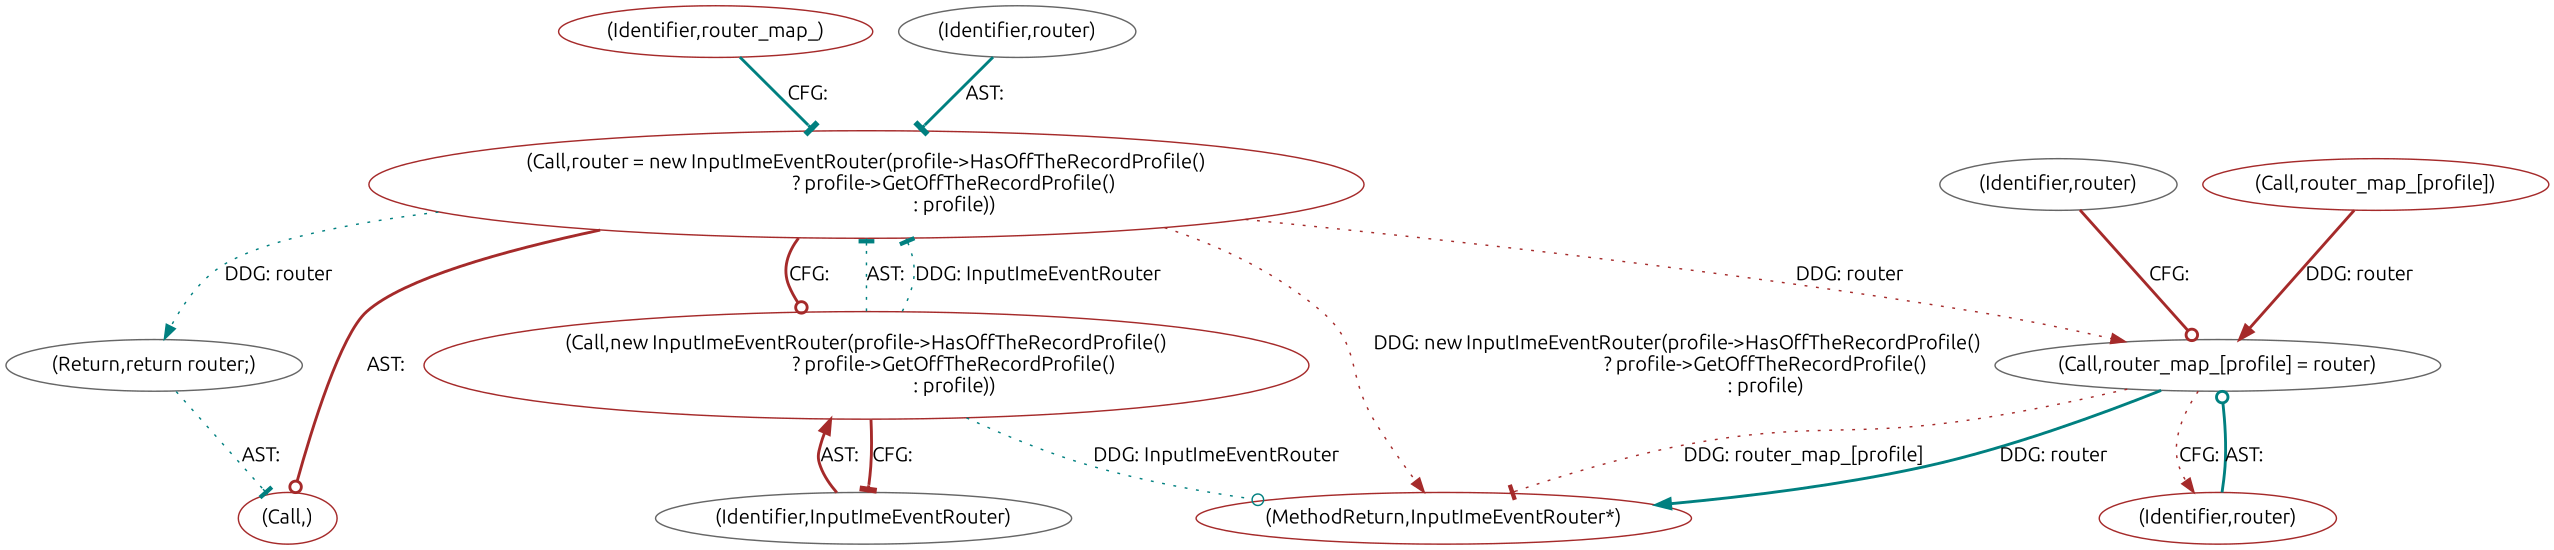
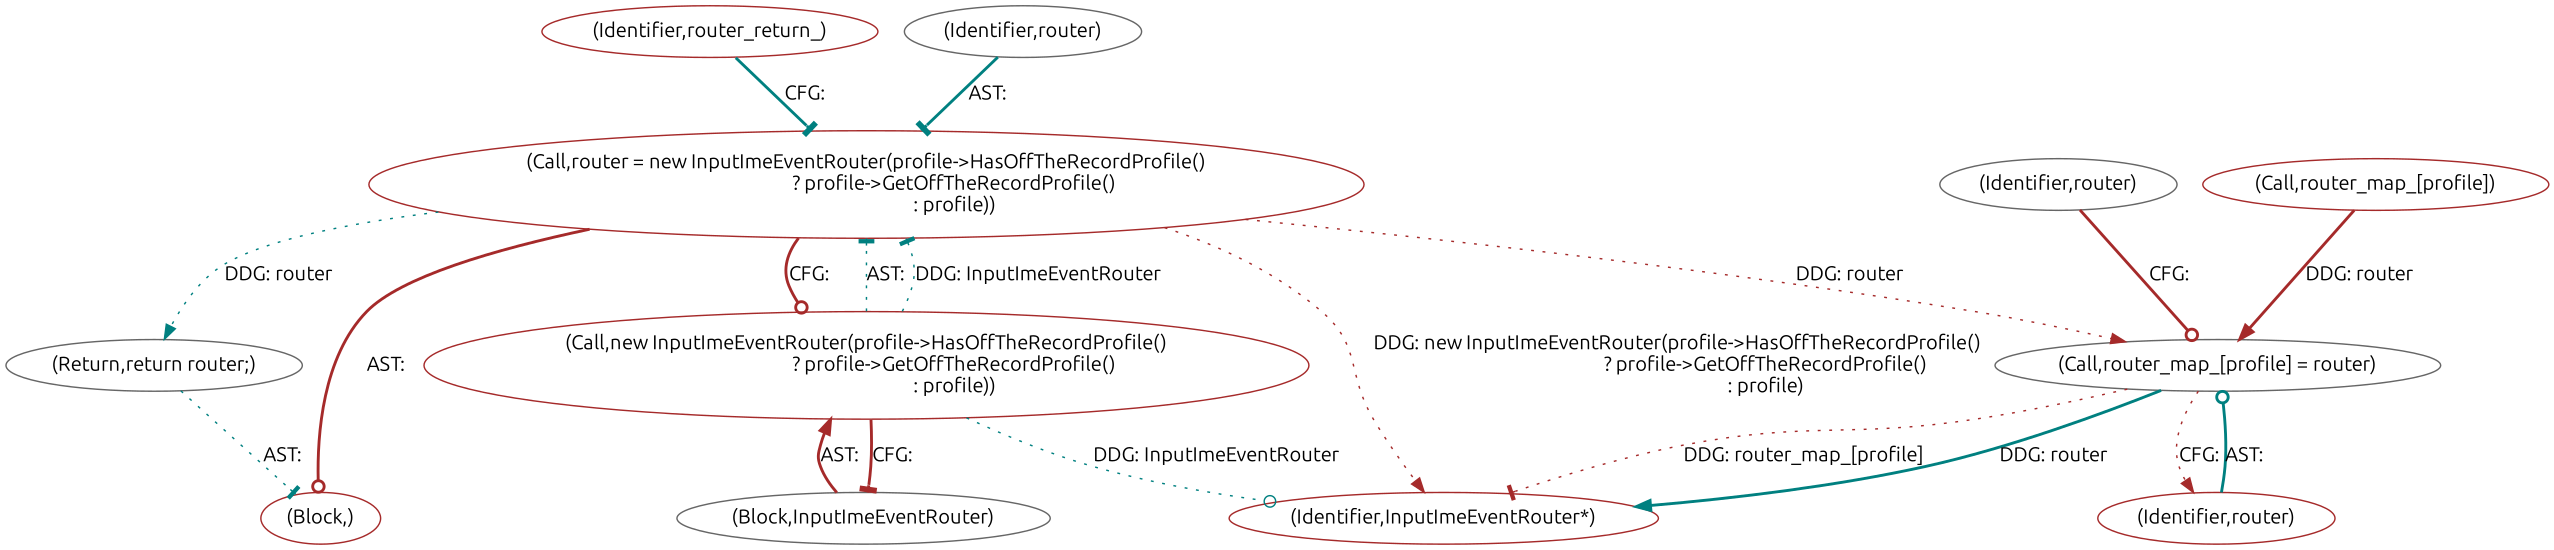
(716, 32) -> (710, 32)
(288, 518) -> (321, 518)
(864, 518) -> (864, 518)
(1444, 518) -> (1444, 518)
